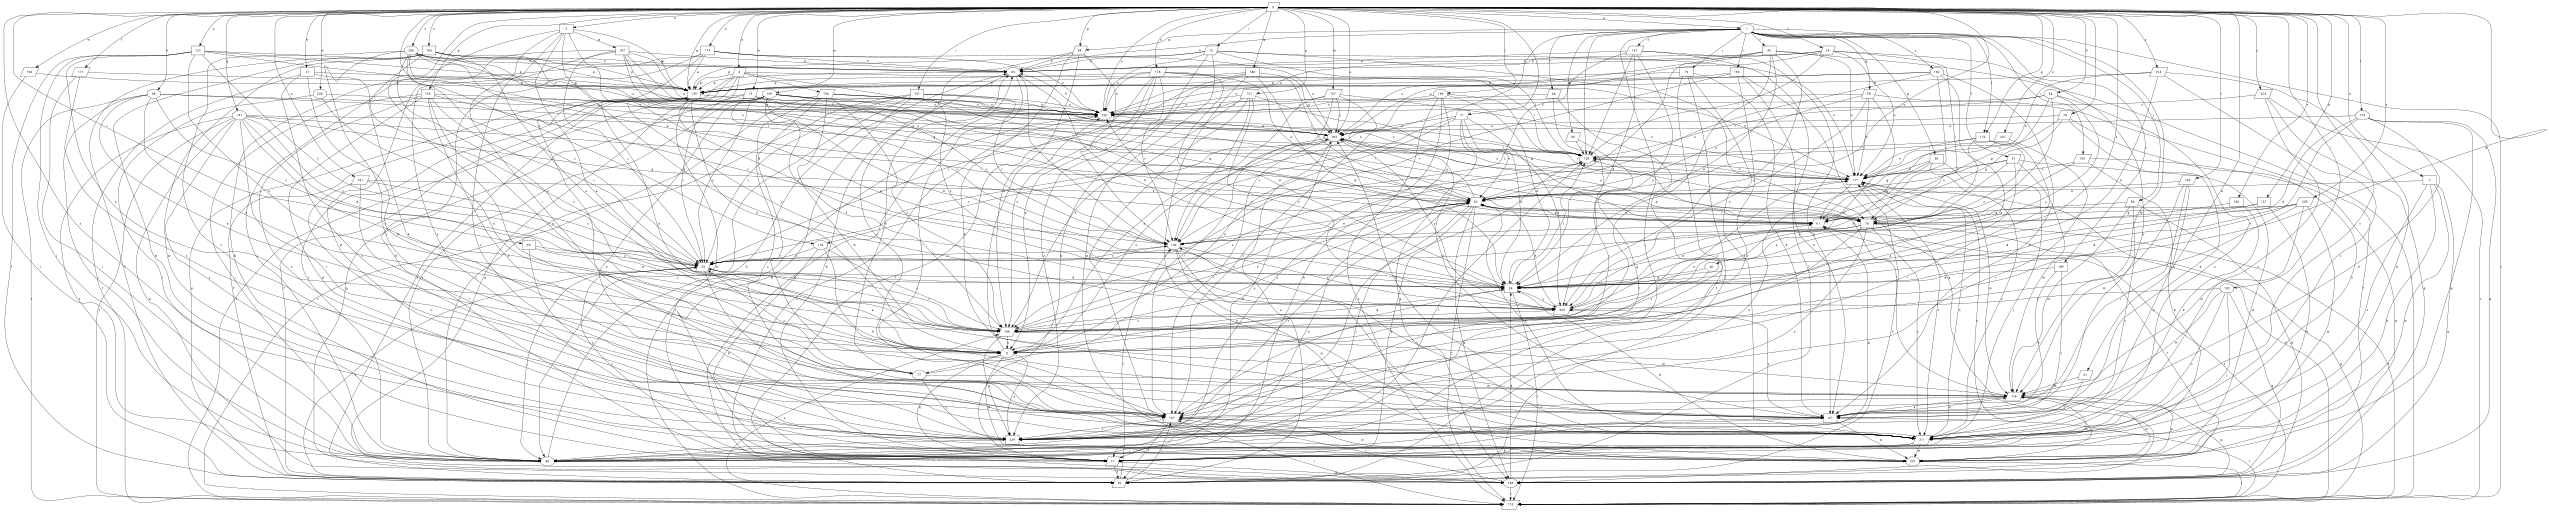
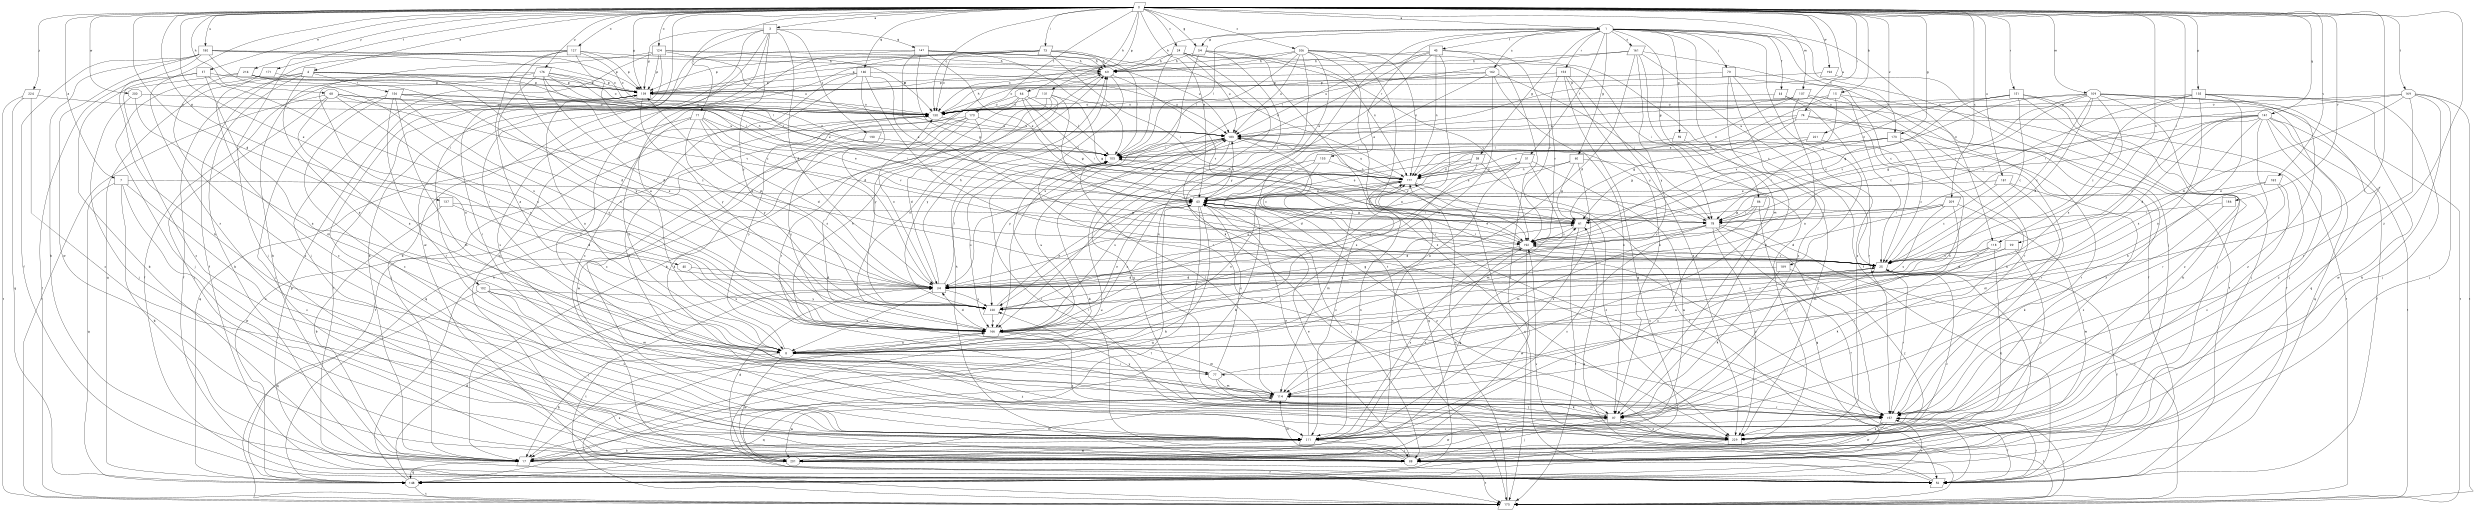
(1507, 100) -> none
none -> (872, 137)
(2085, 375) -> none
